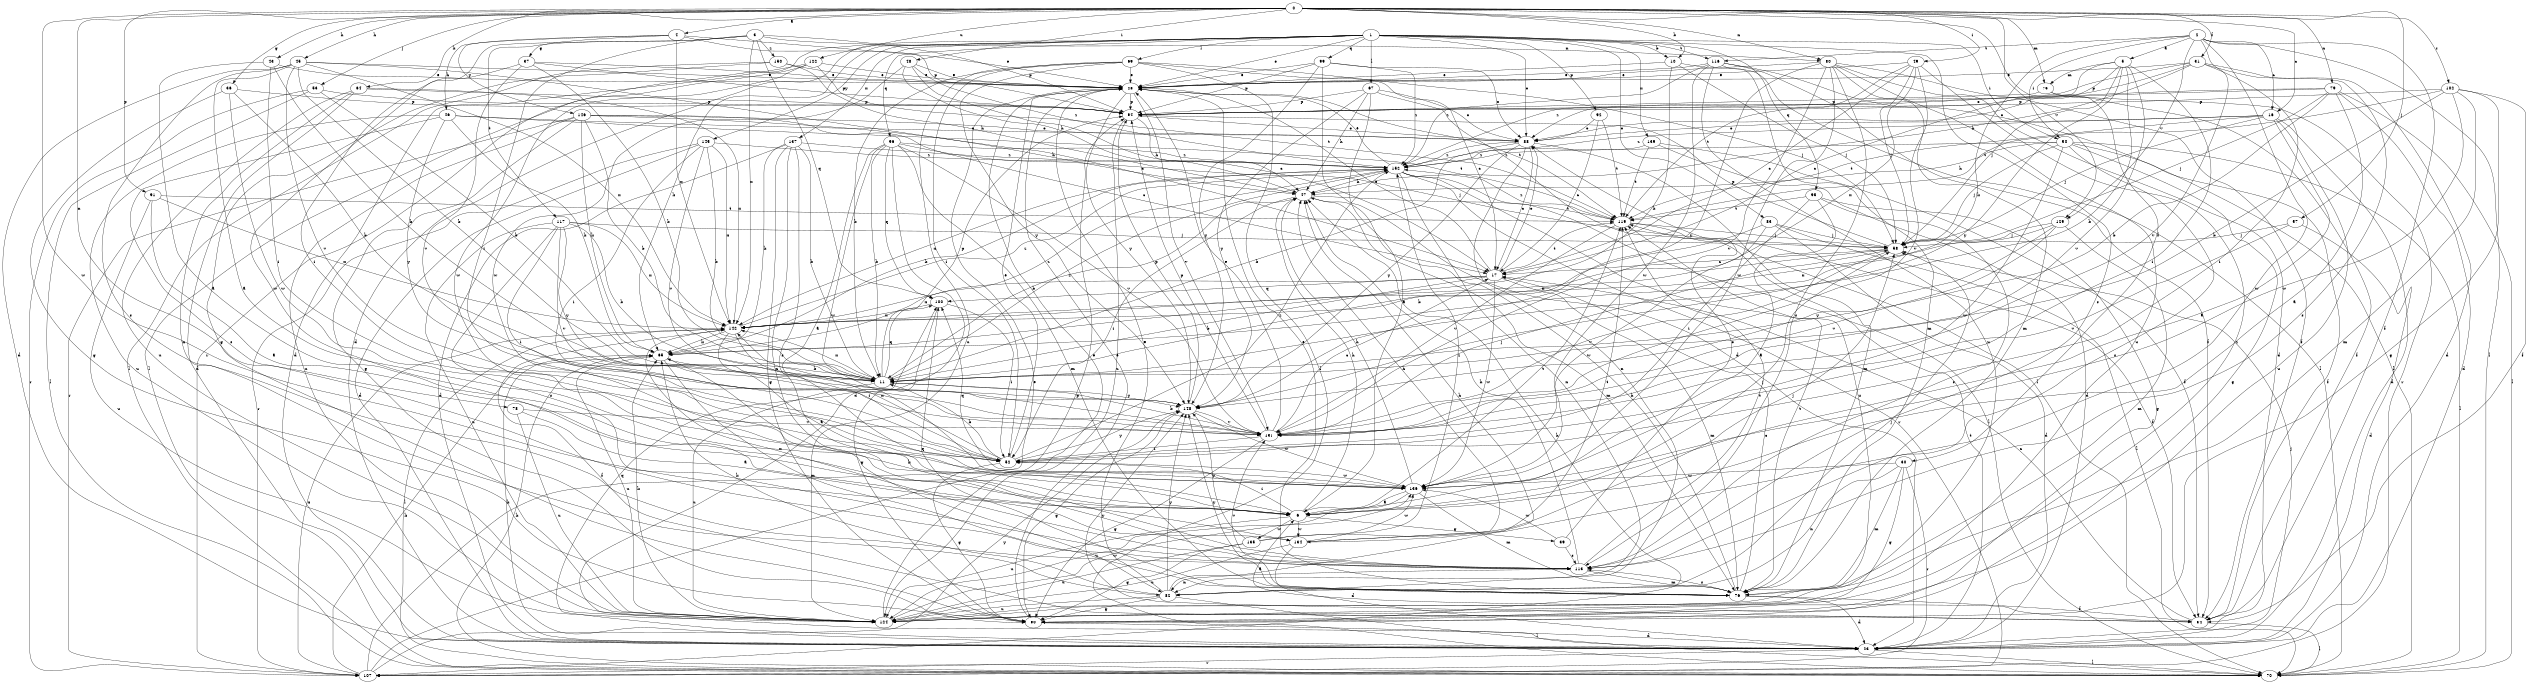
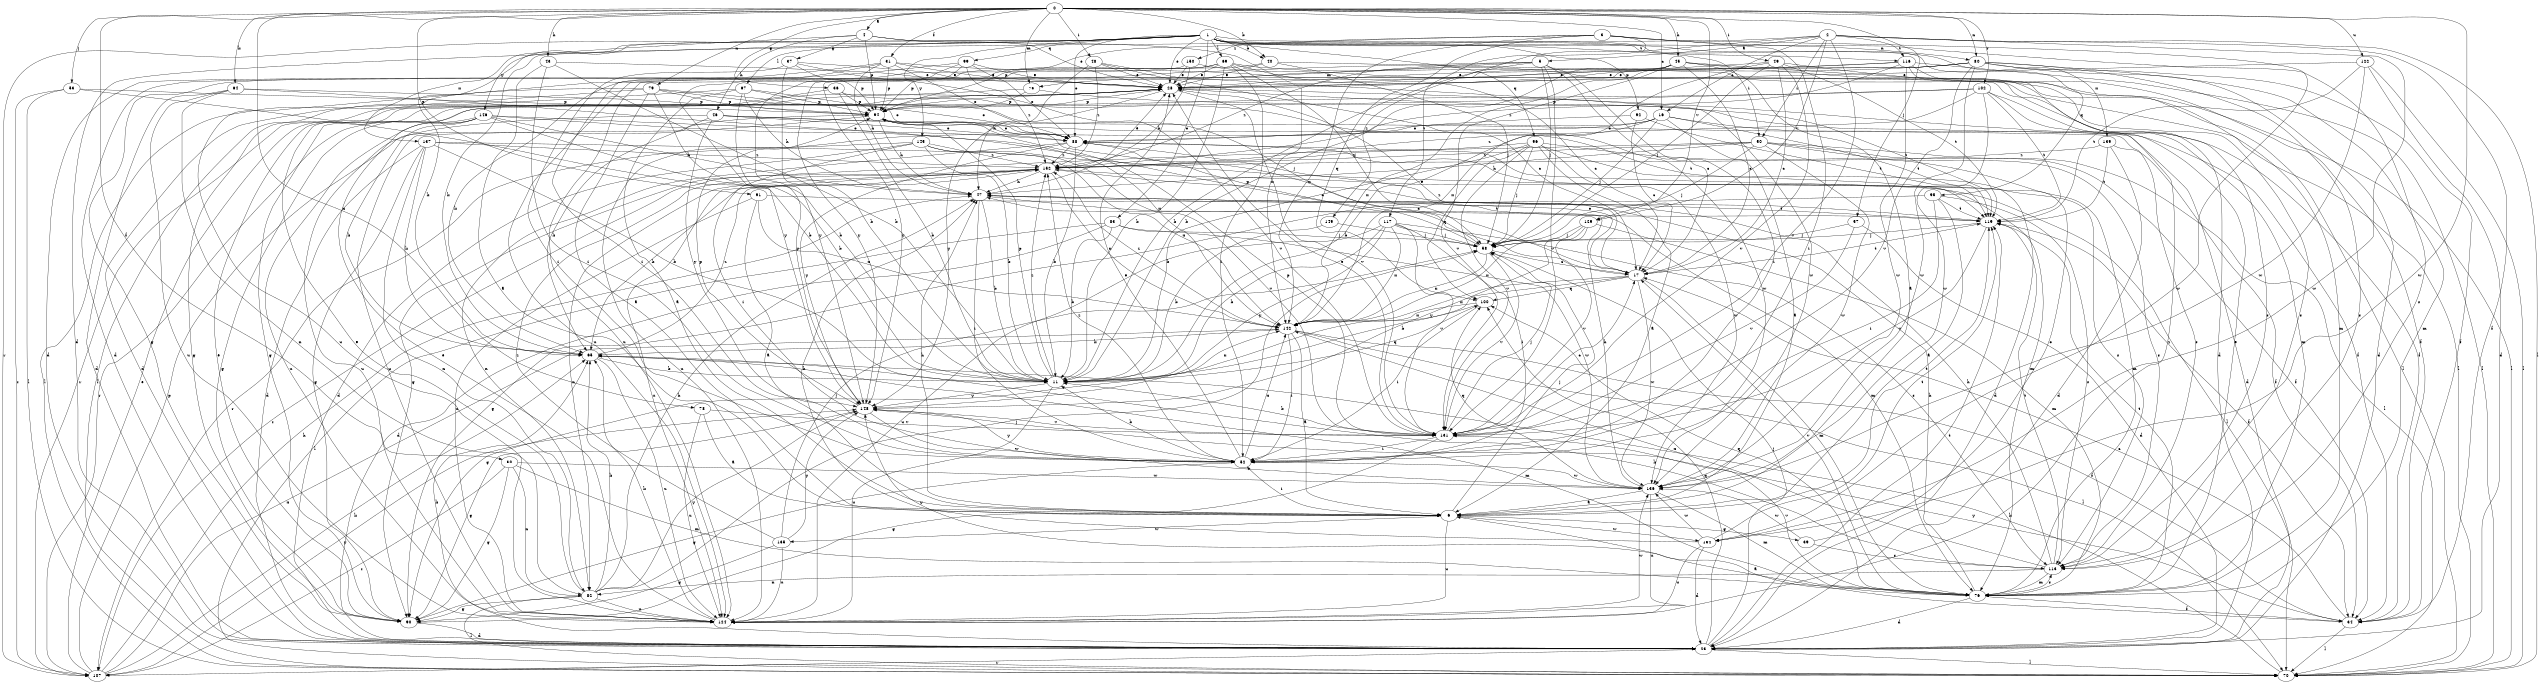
(1673, 62) -> (1270, 62)
none -> (1329, 222)
(1766, 436) -> (1808, 436)
